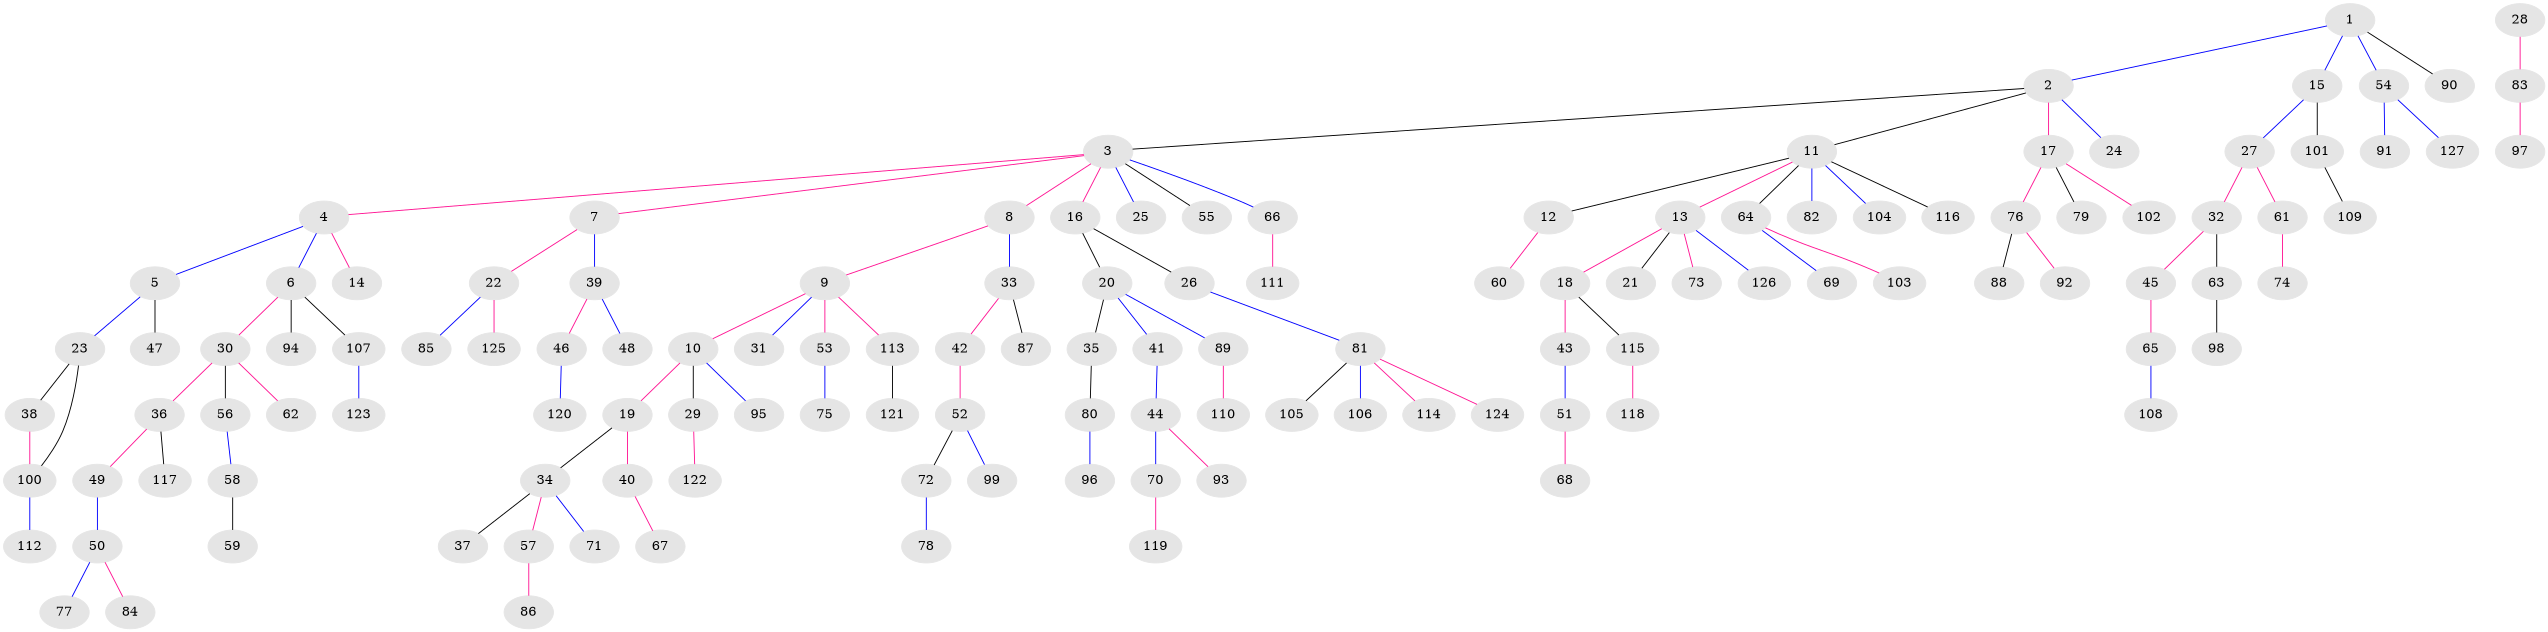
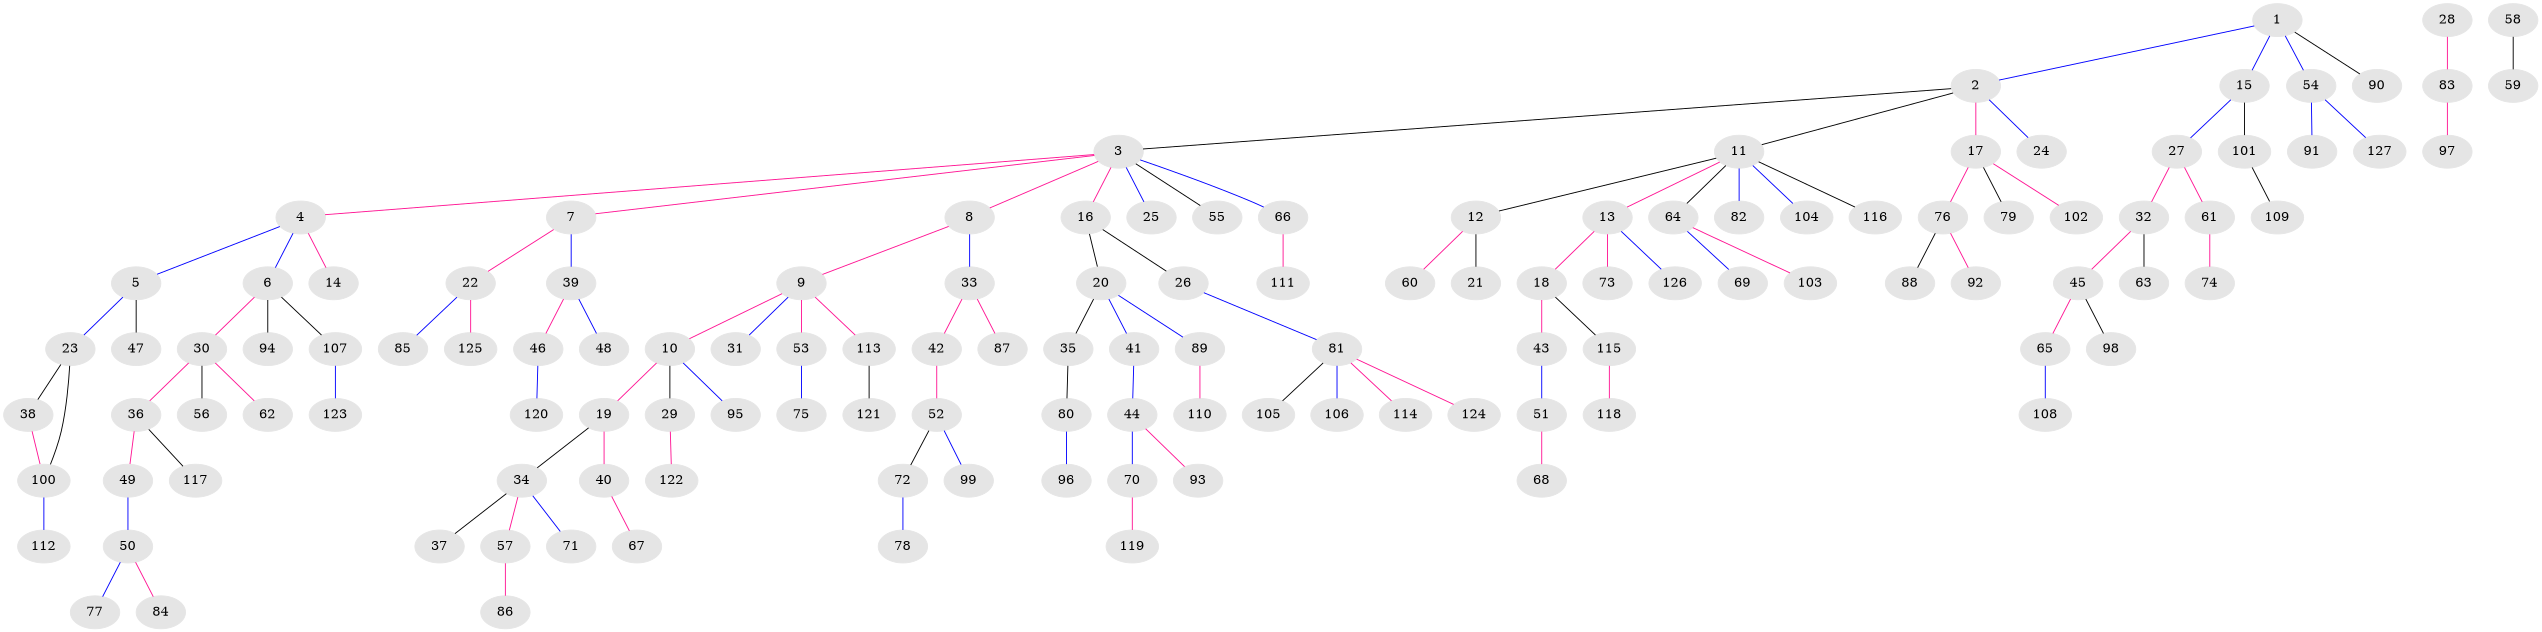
(1656, 250) -> (1476, 250)
(1018, 316) -> (986, 316)
(2217, 316) -> (2095, 316)
(229, 448) -> none
